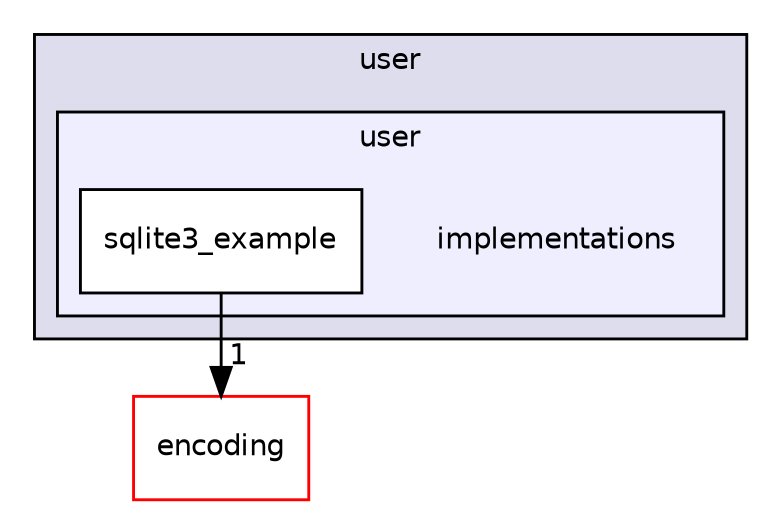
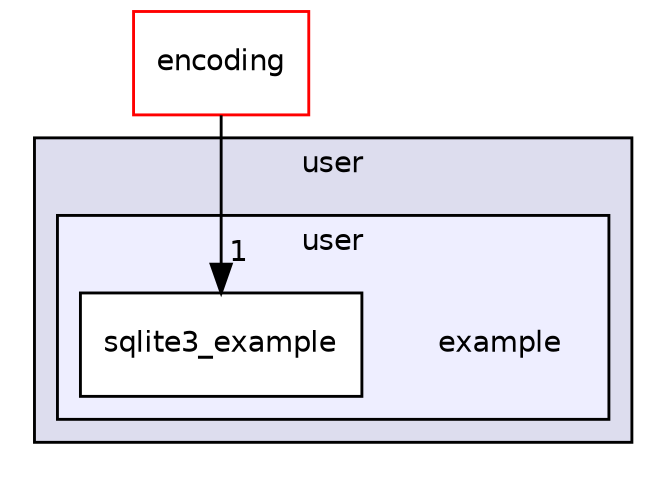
(557, 241) -> (500, 345)
(221, 331) -> (221, 189)
